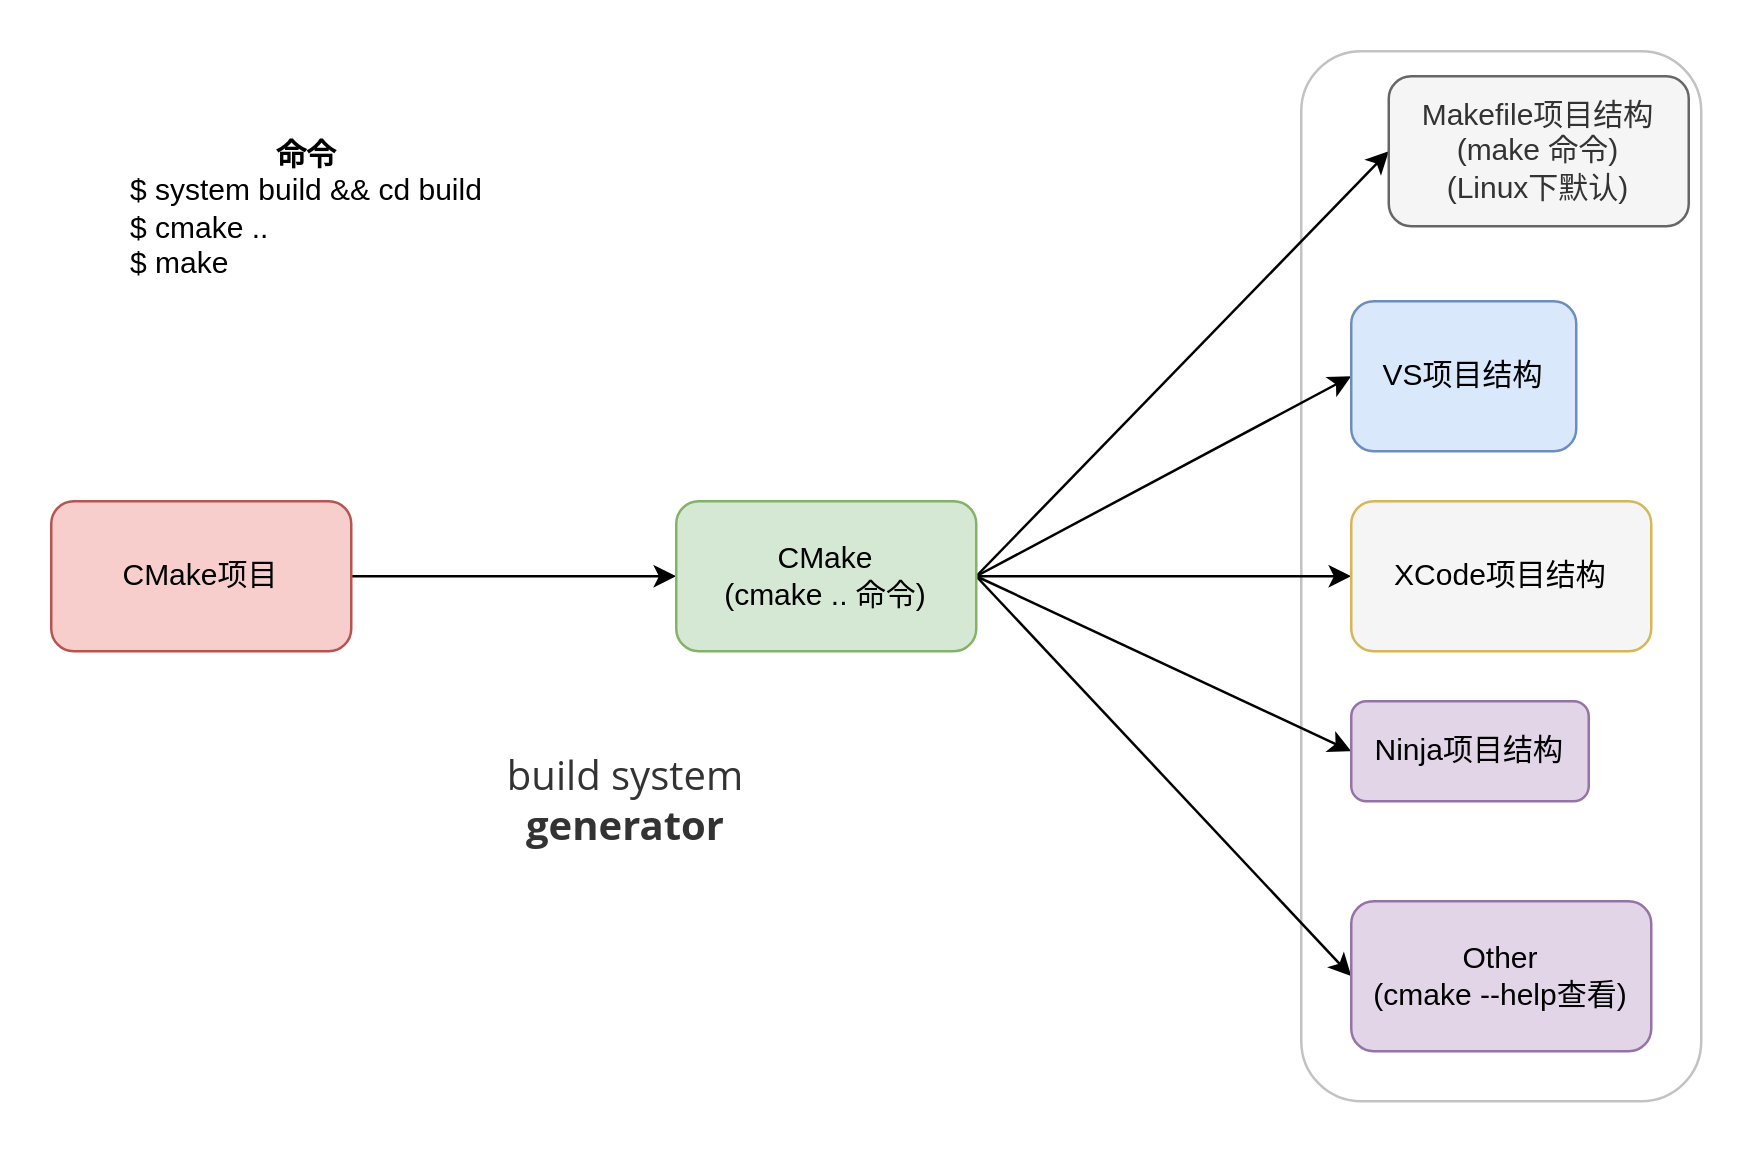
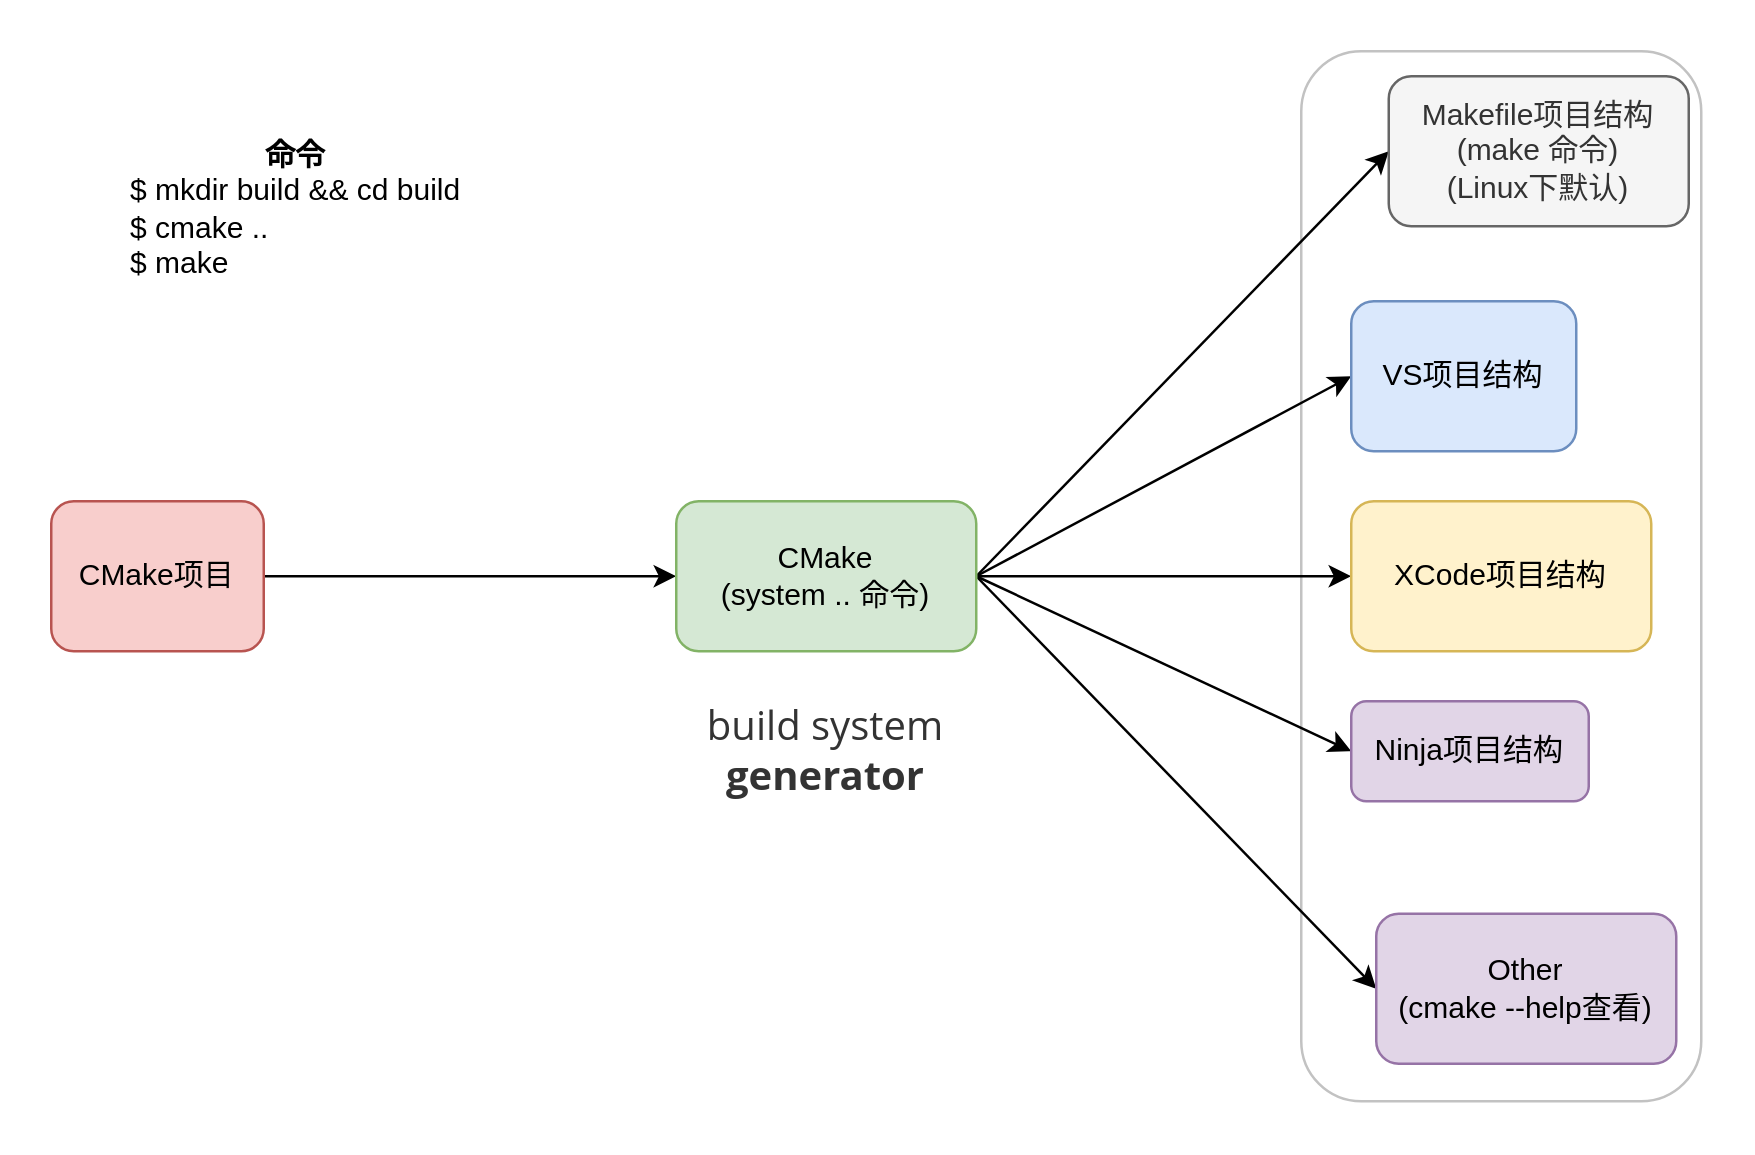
(315, 209) -> (302, 209)
(201, 576) -> (158, 576)
(826, 576) -> (826, 576)
(1501, 576) -> (1501, 576)
(626, 801) -> (826, 751)
(1501, 976) -> (1526, 989)
